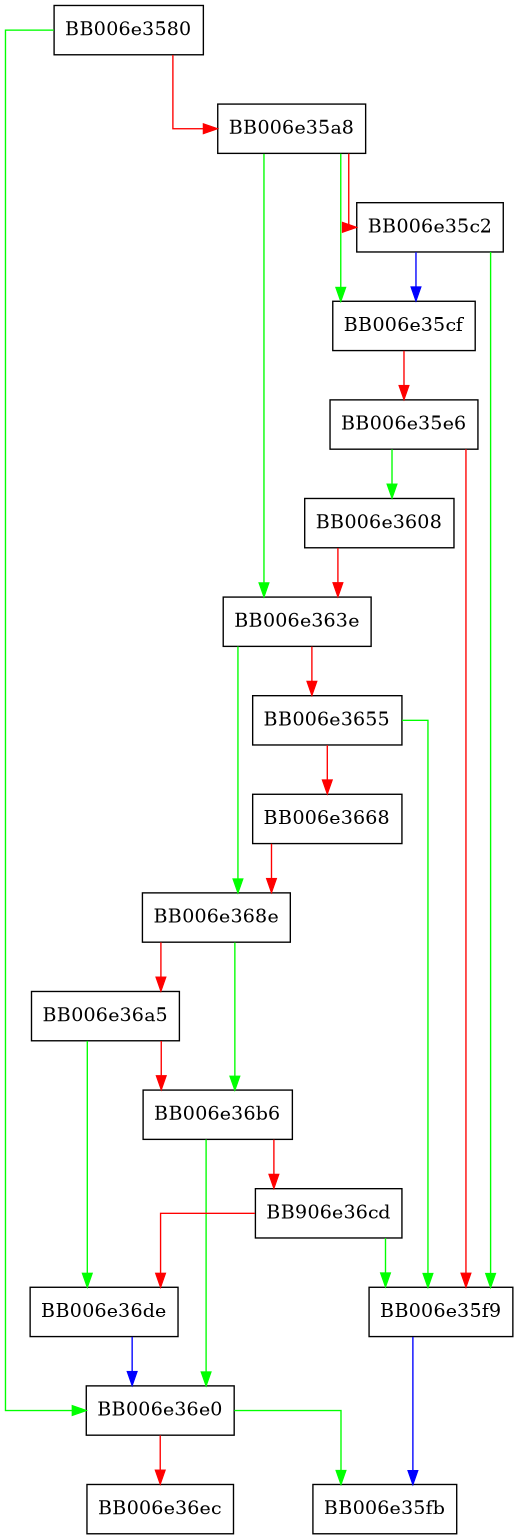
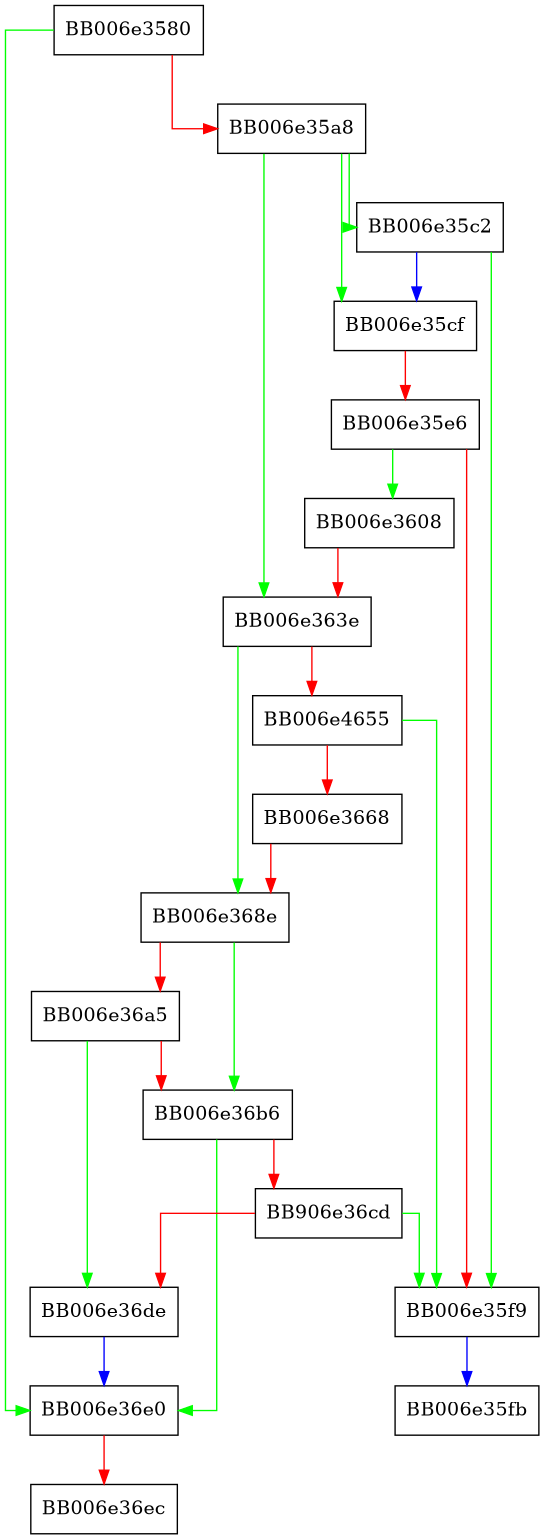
(349, 191) -> (349, 191)
(327, 720) -> (327, 720)
(318, 1411) -> none
